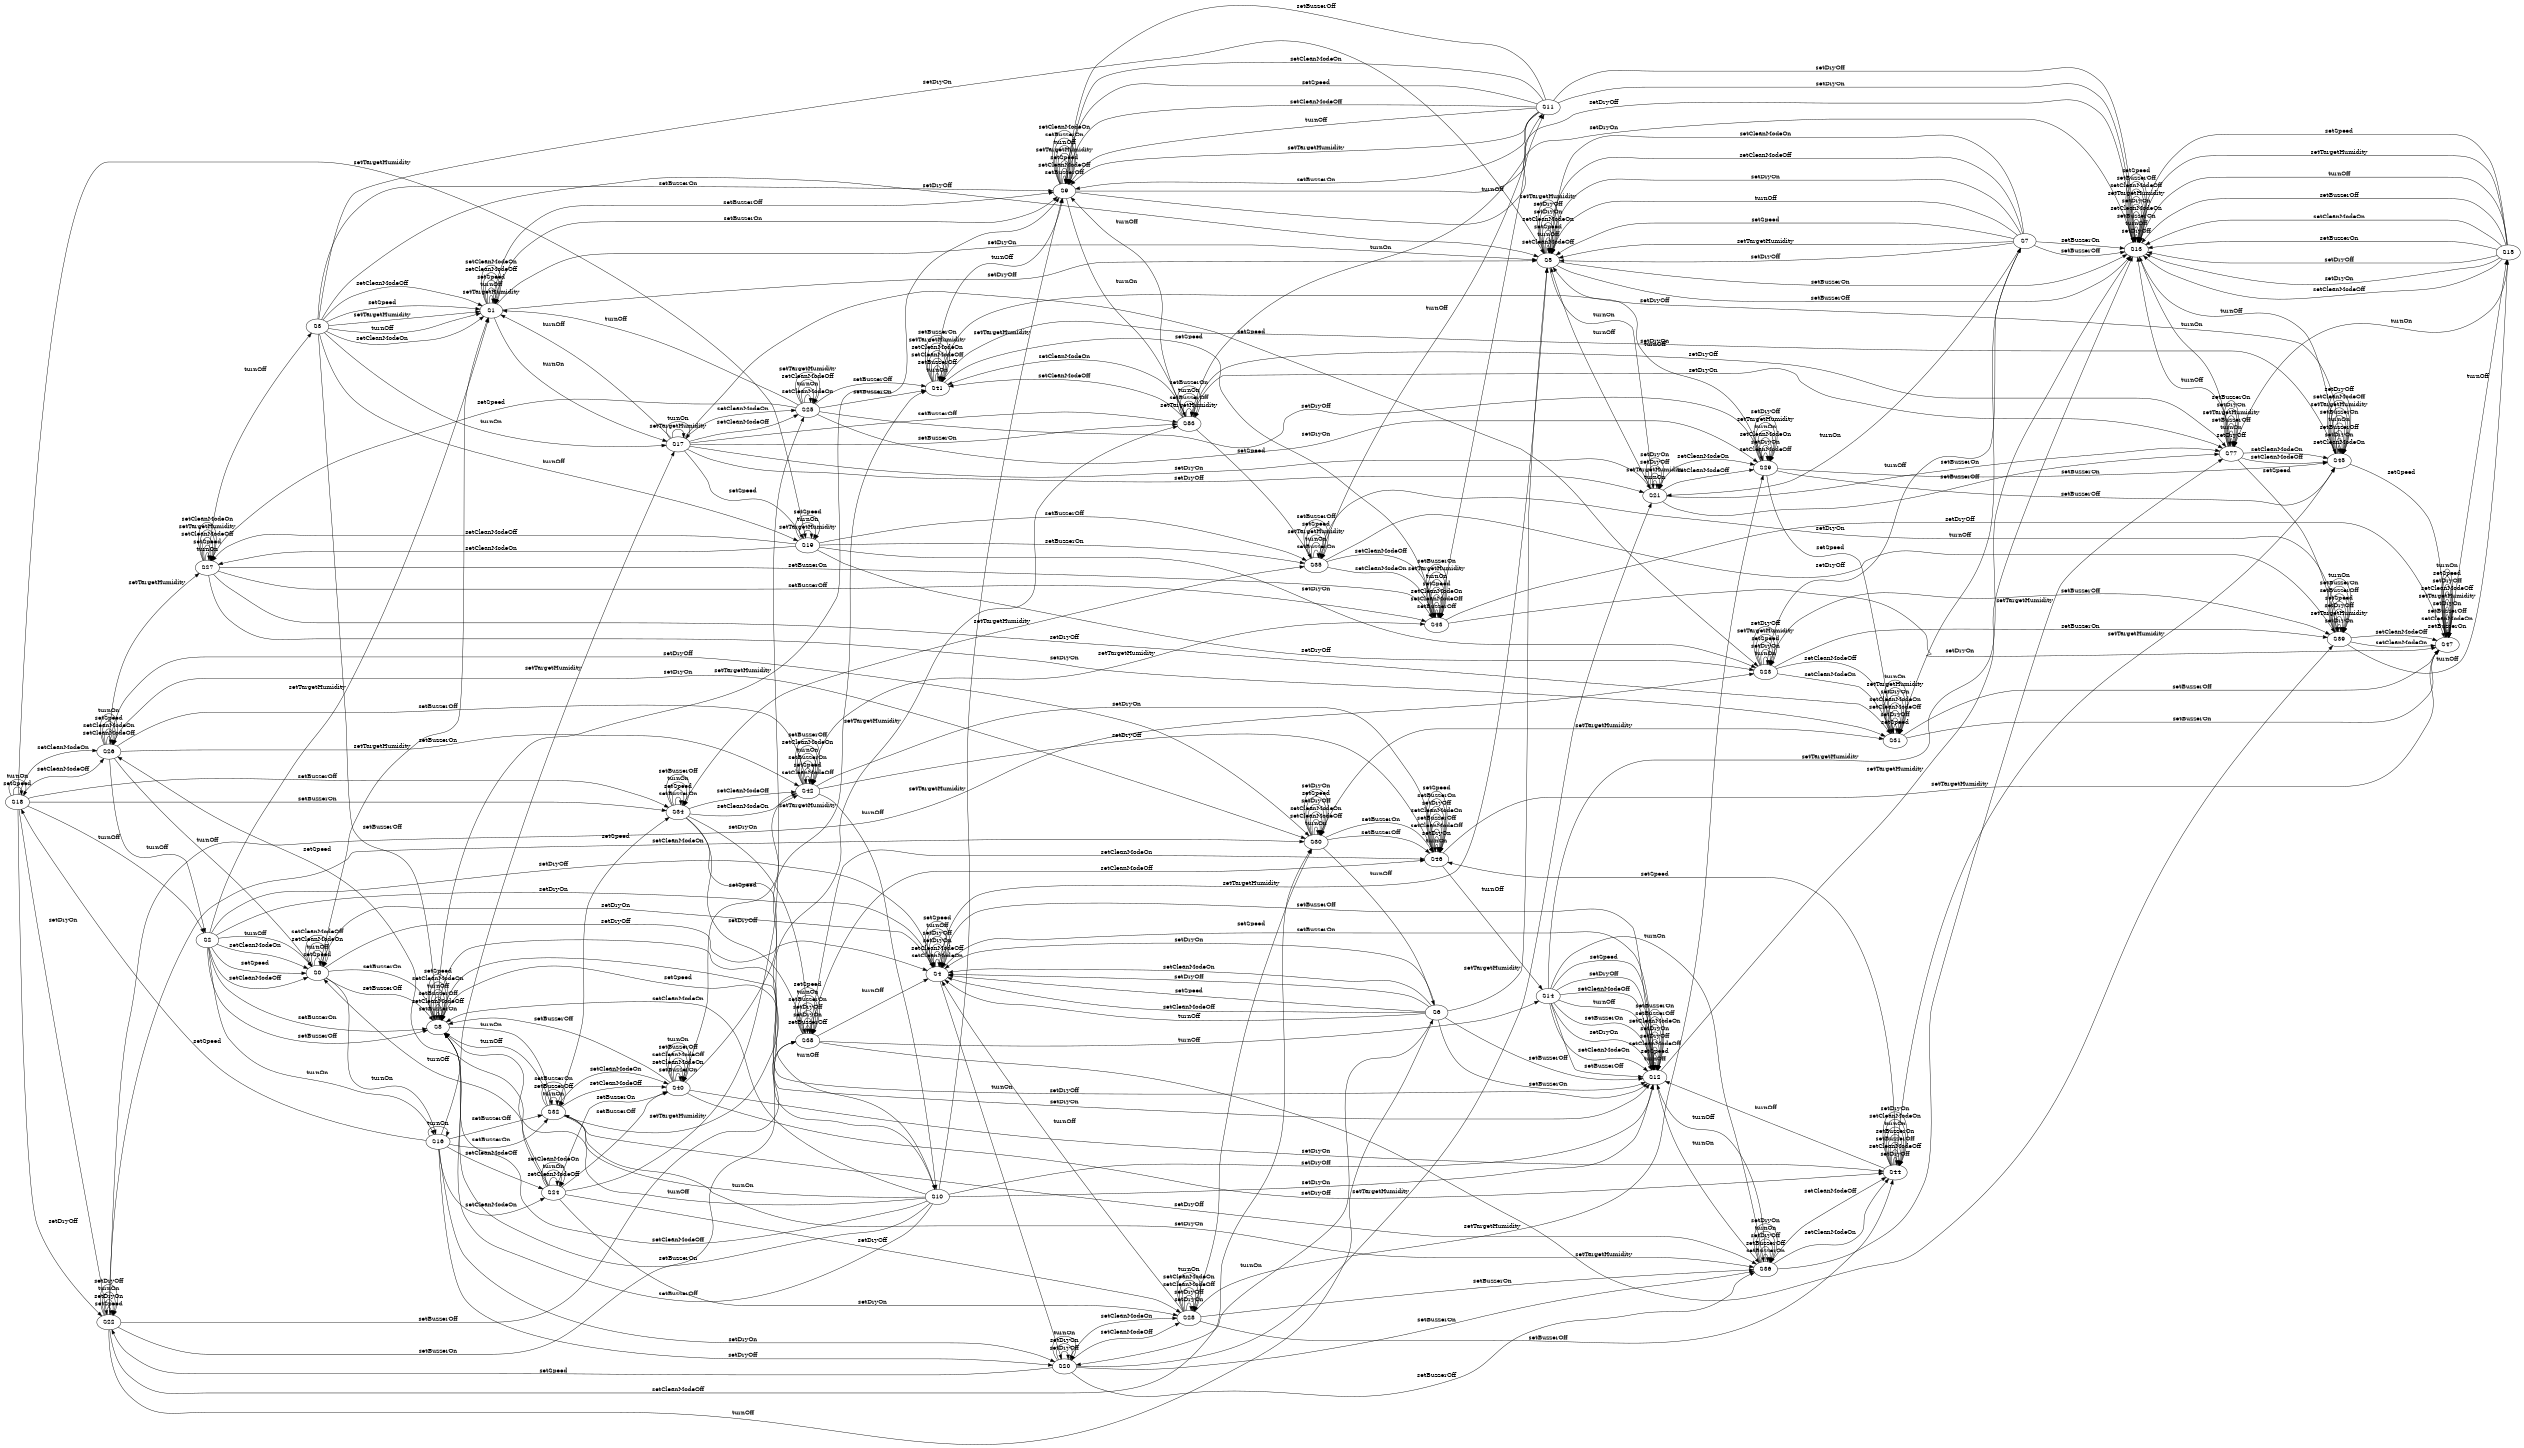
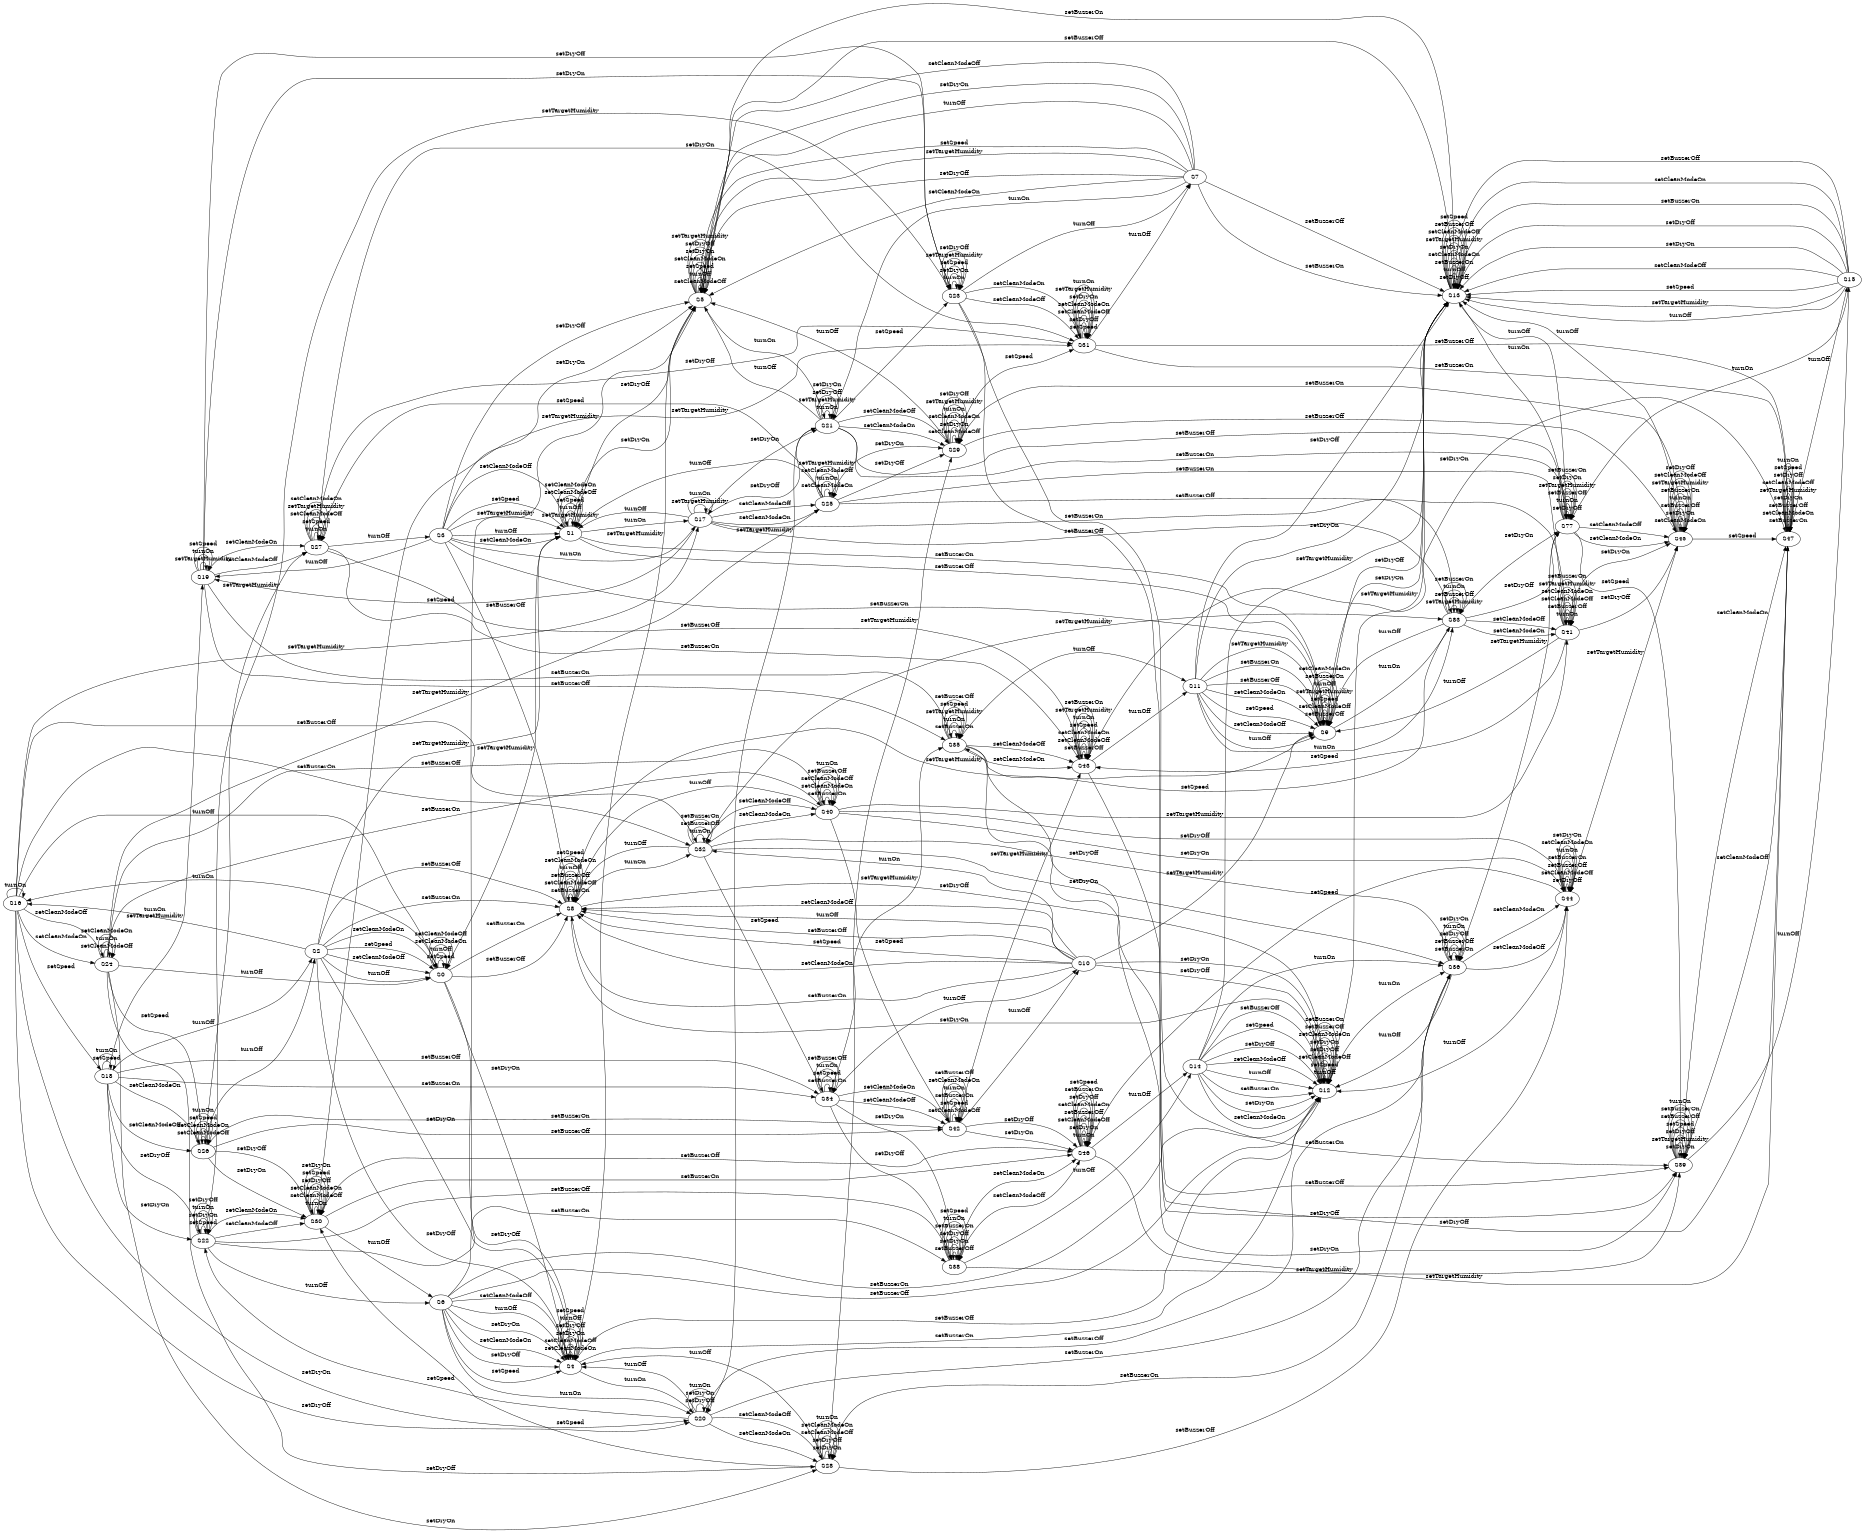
(1243, 343) -> (889, 363)
(213, 860) -> (249, 815)
(871, 1008) -> (649, 1372)
(554, 1019) -> (700, 783)
